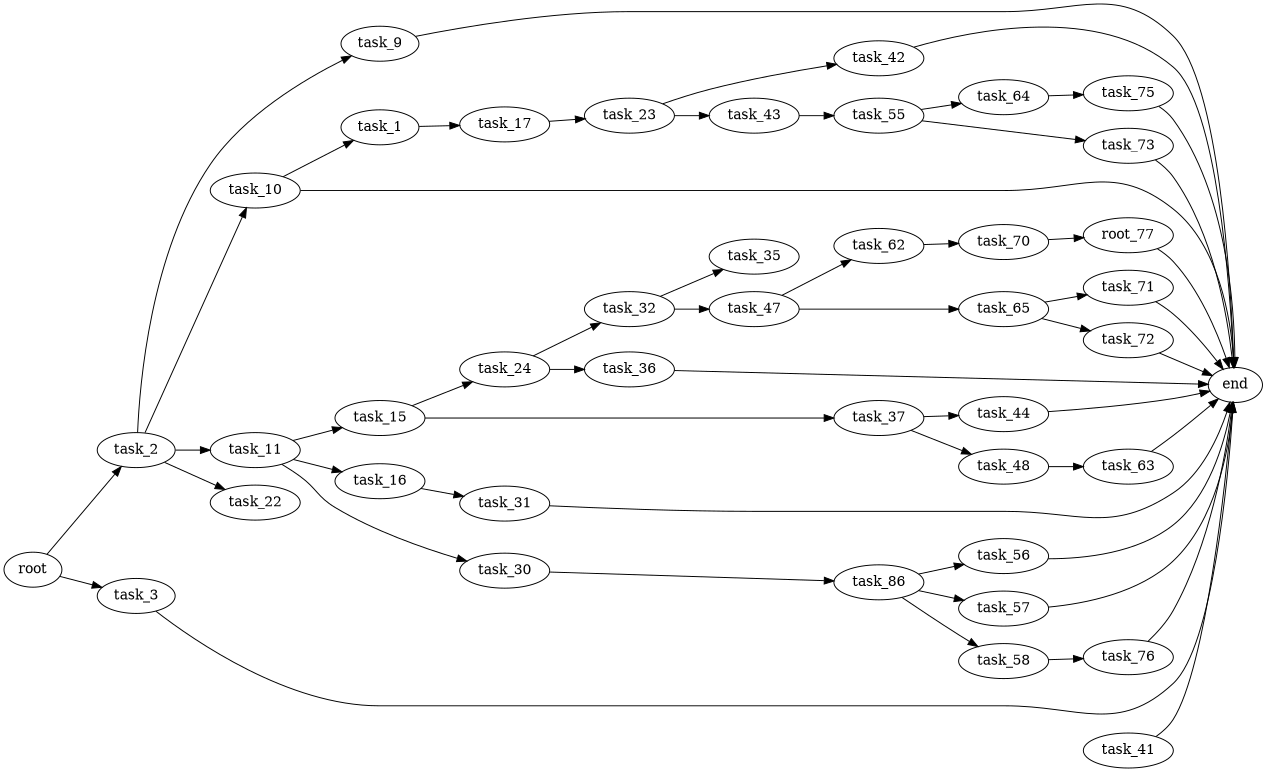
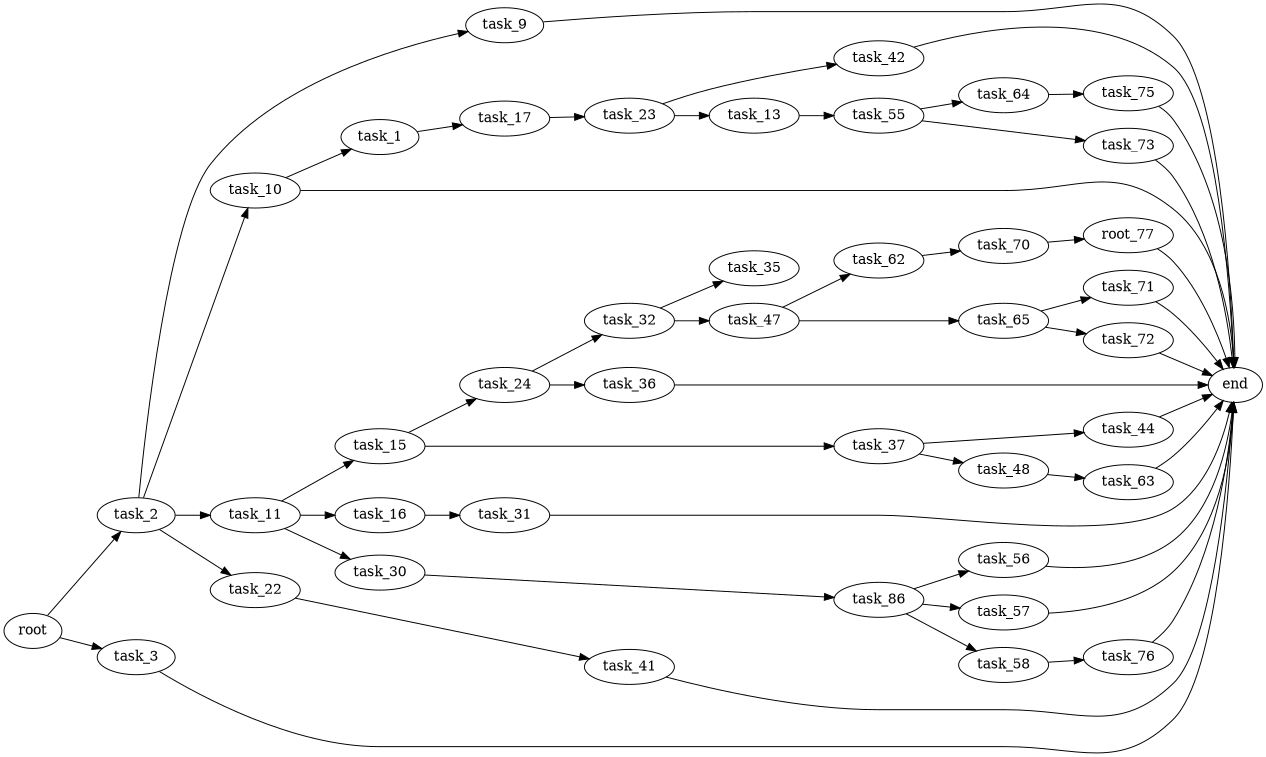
(754, 116) -> (754, 116)
none -> (437, 628)
